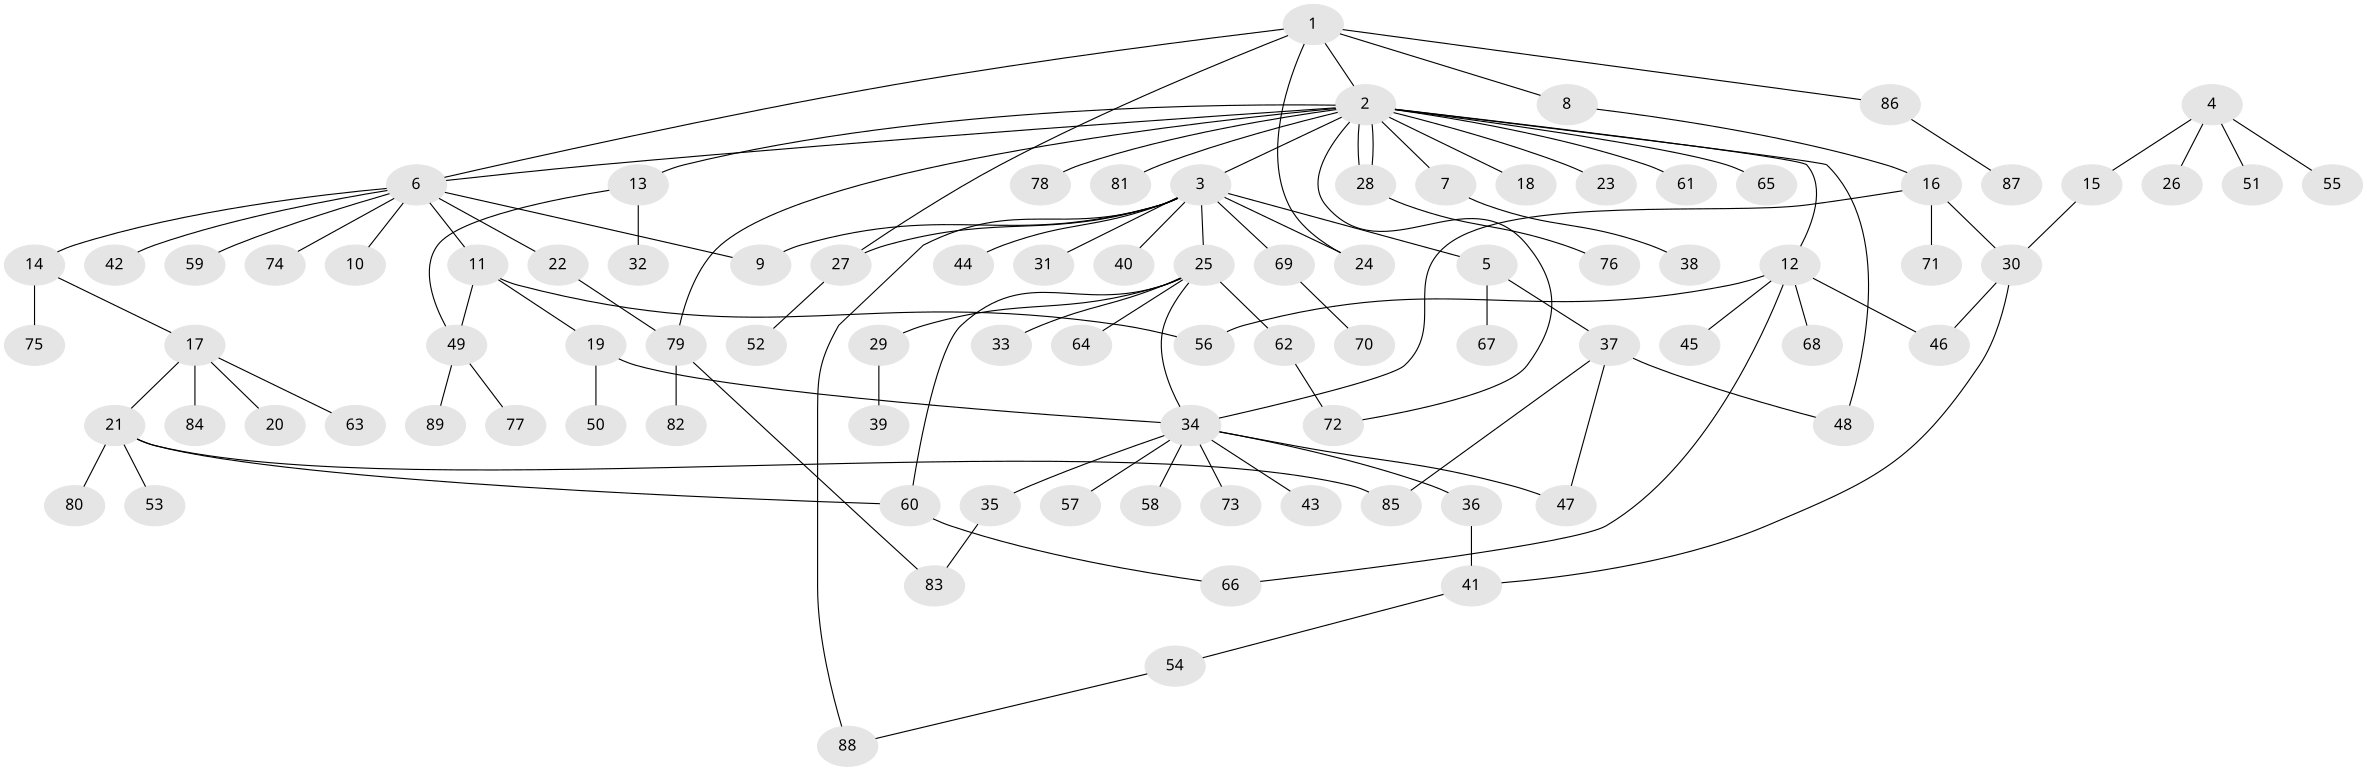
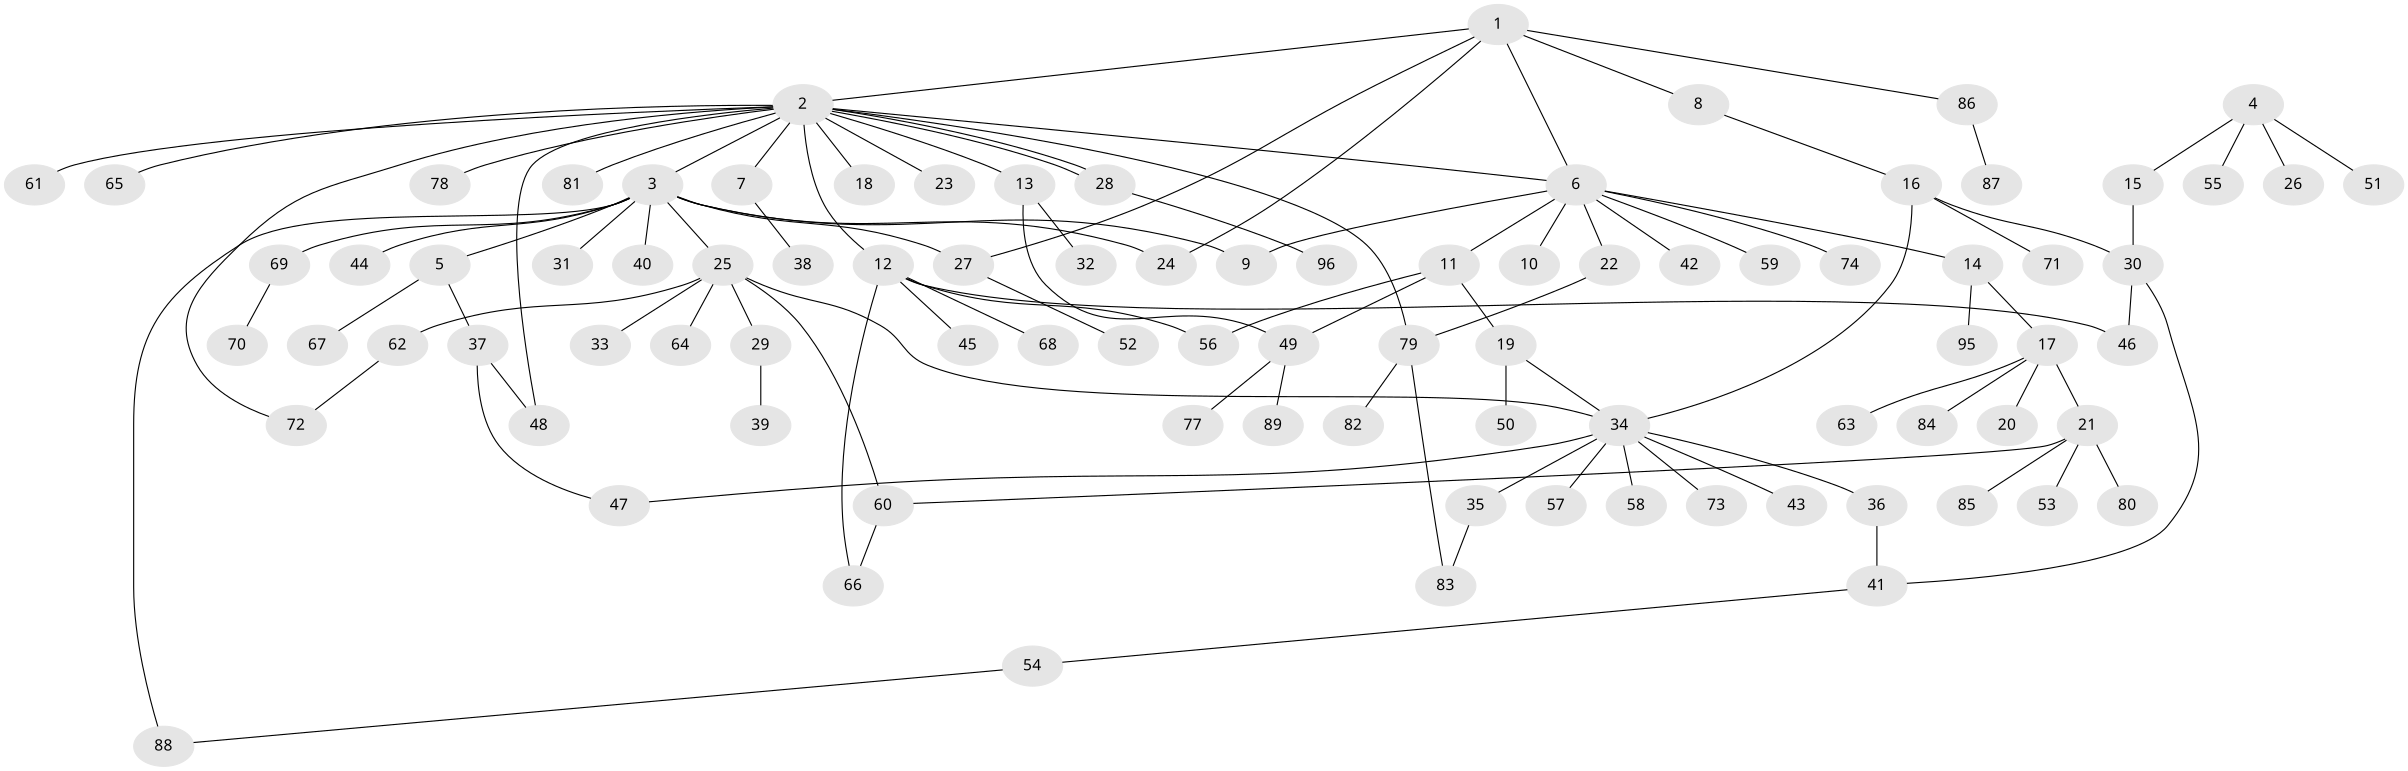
(1610, 265) -> (1327, 265)
(35, 345) -> (1967, 345)
(1500, 426) -> none
